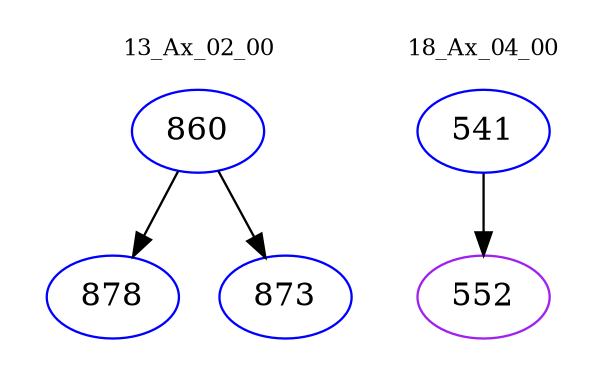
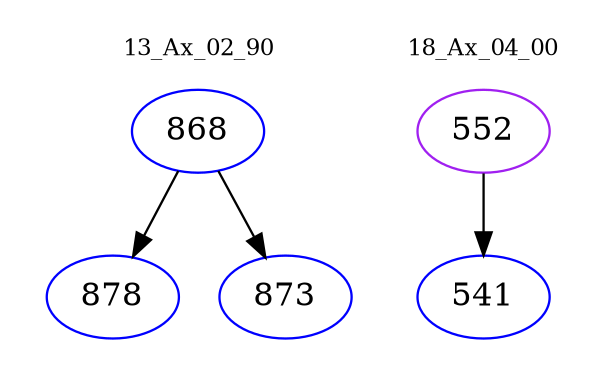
(199, 50) -> (199, 50)
(198, 131) -> (198, 131)
(484, 203) -> (484, 203)
